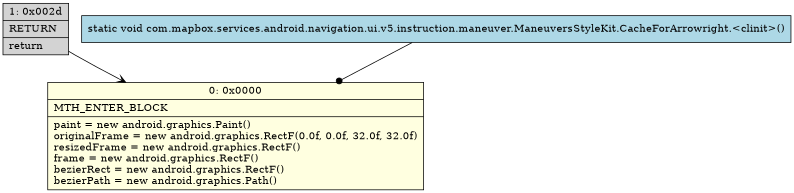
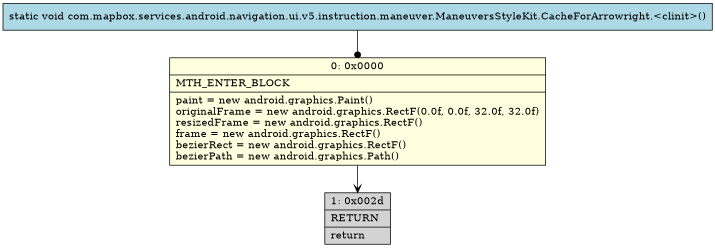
(94, 65) -> (358, 175)
